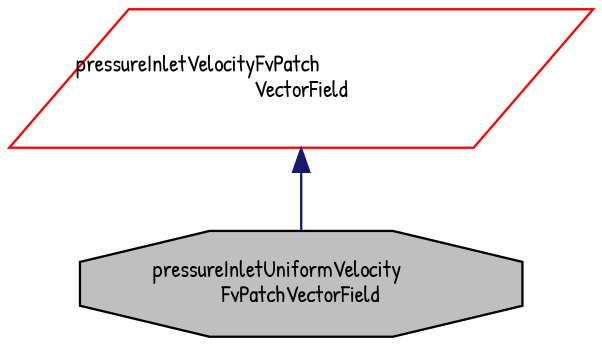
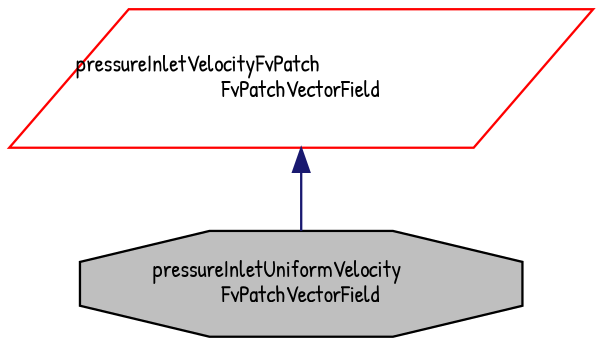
(301, 78) -> (301, 78)
